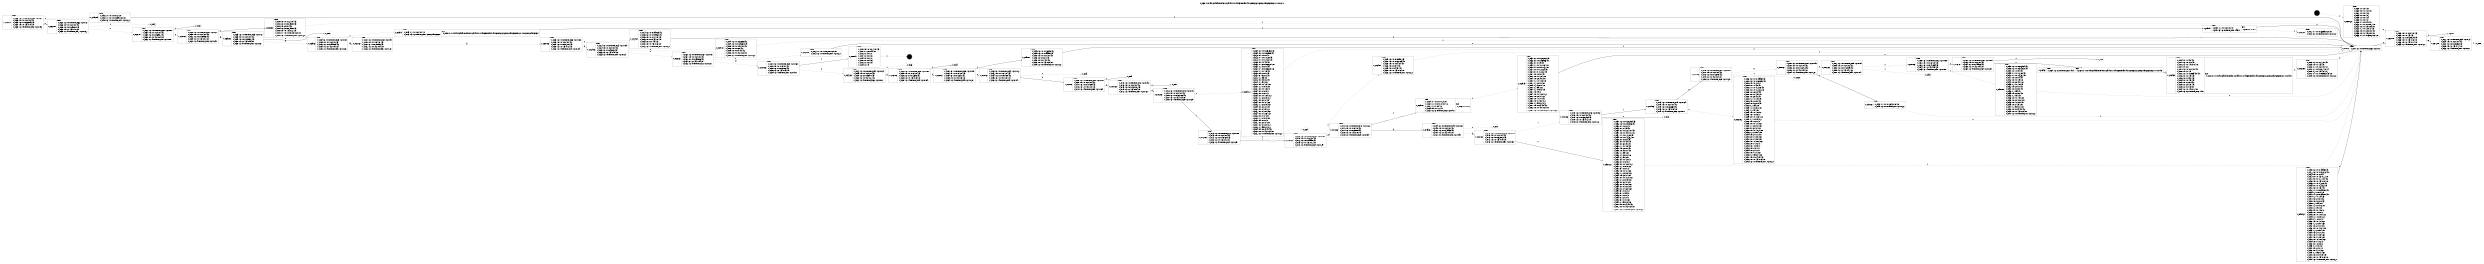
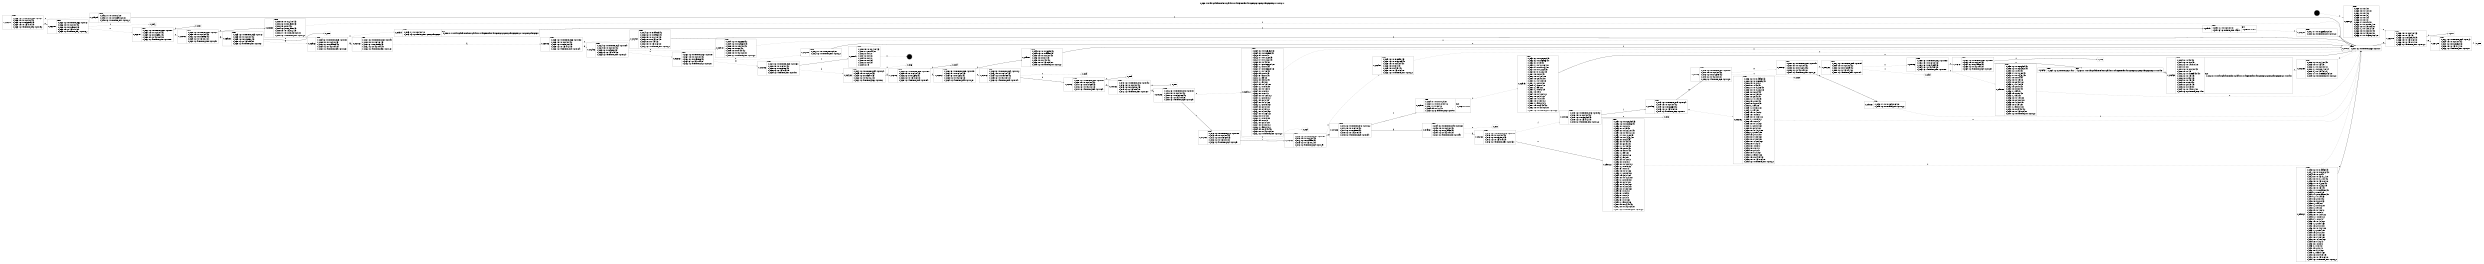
(2309, 25) -> (2346, 41)
